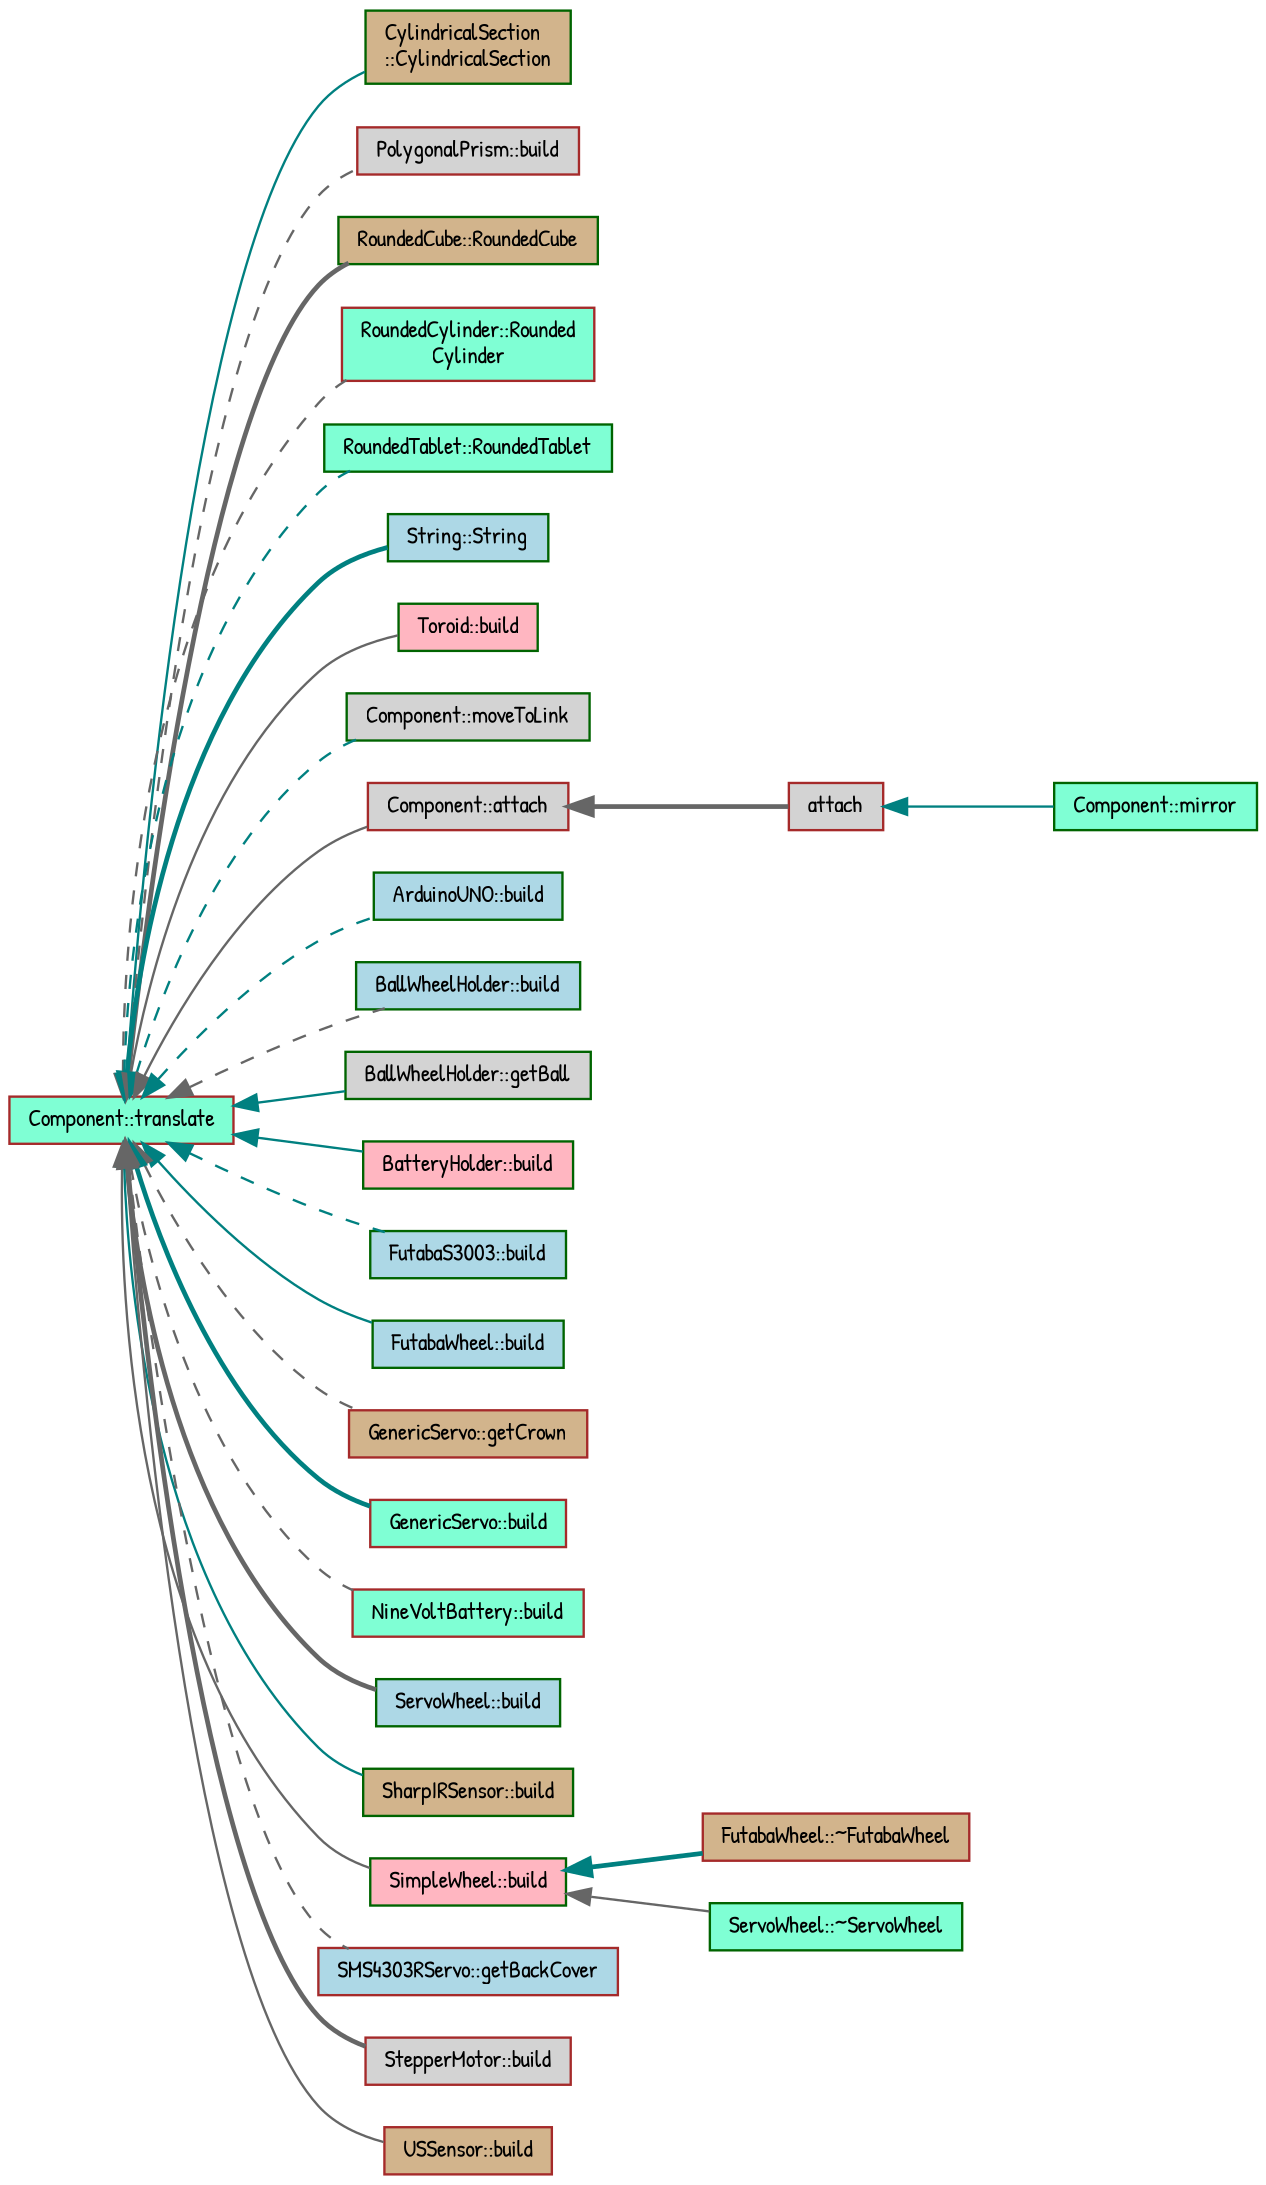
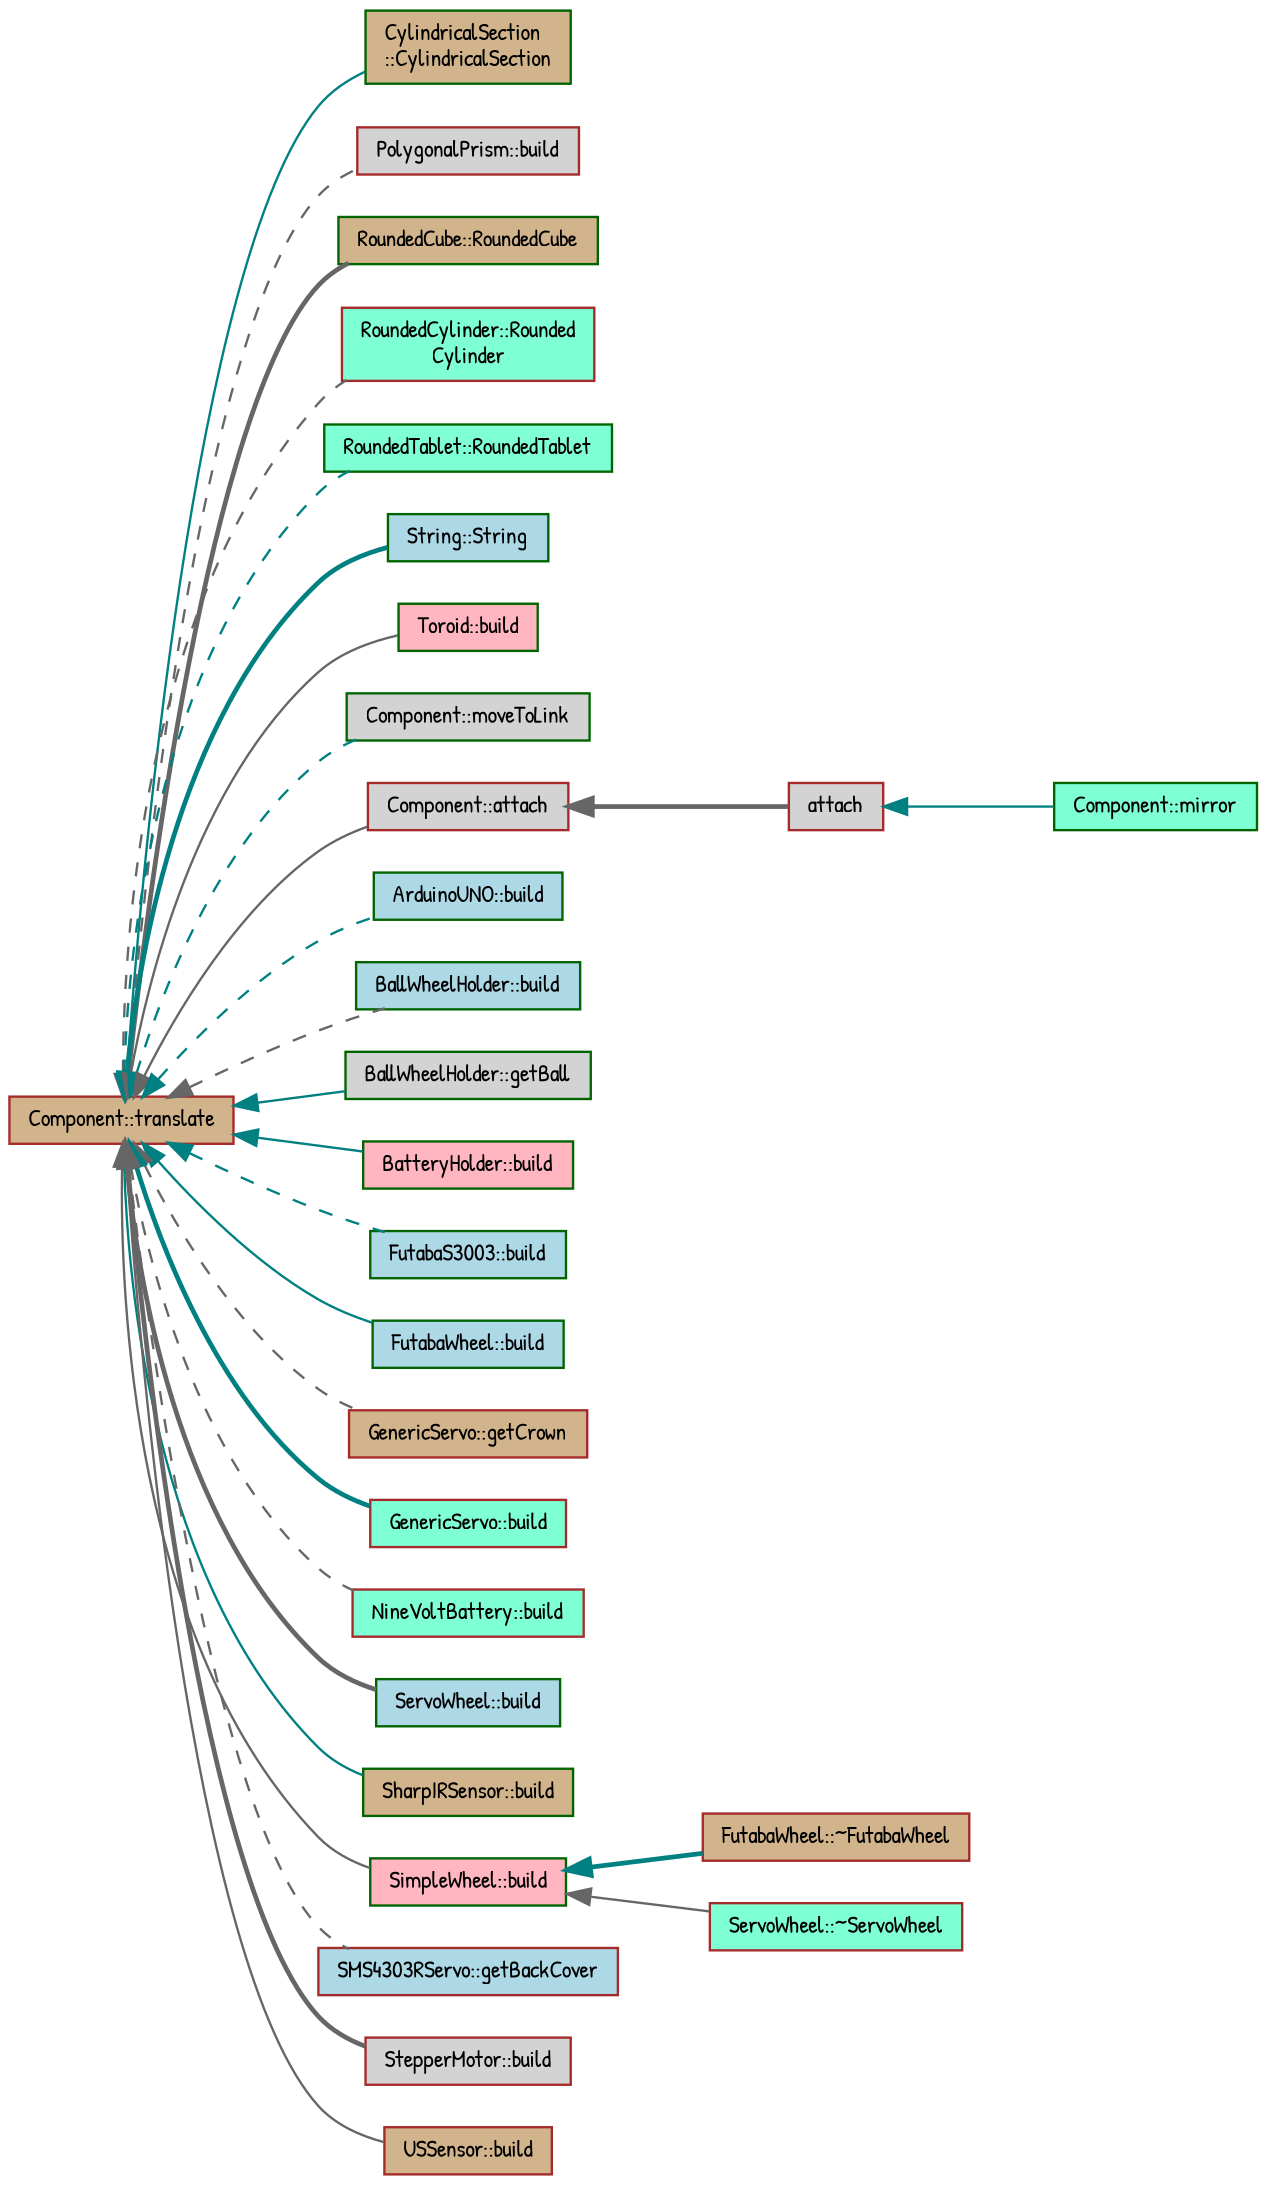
(121, 1120) -> (121, 1120)
(836, 1927) -> (836, 1927)
